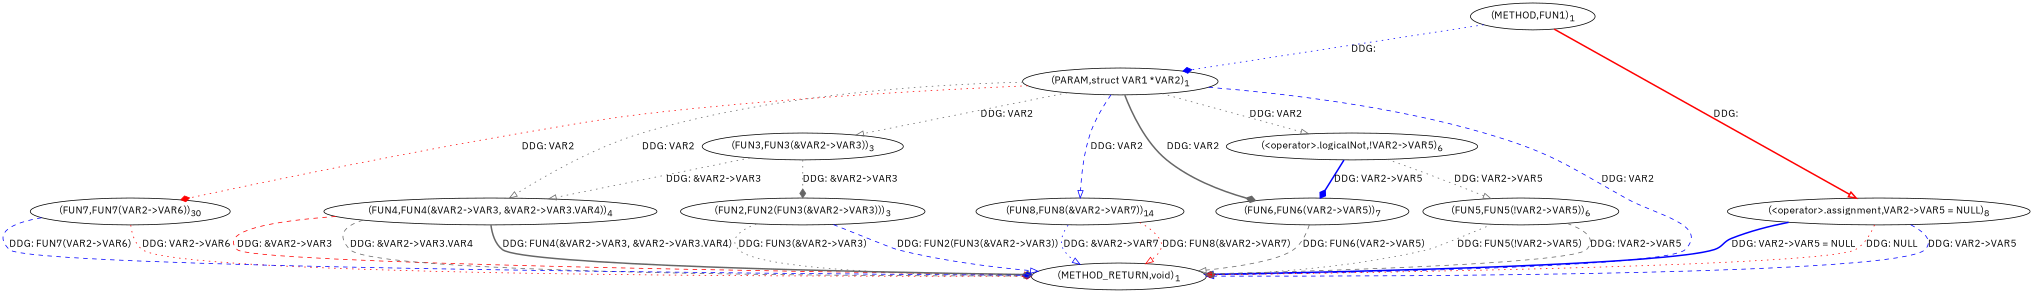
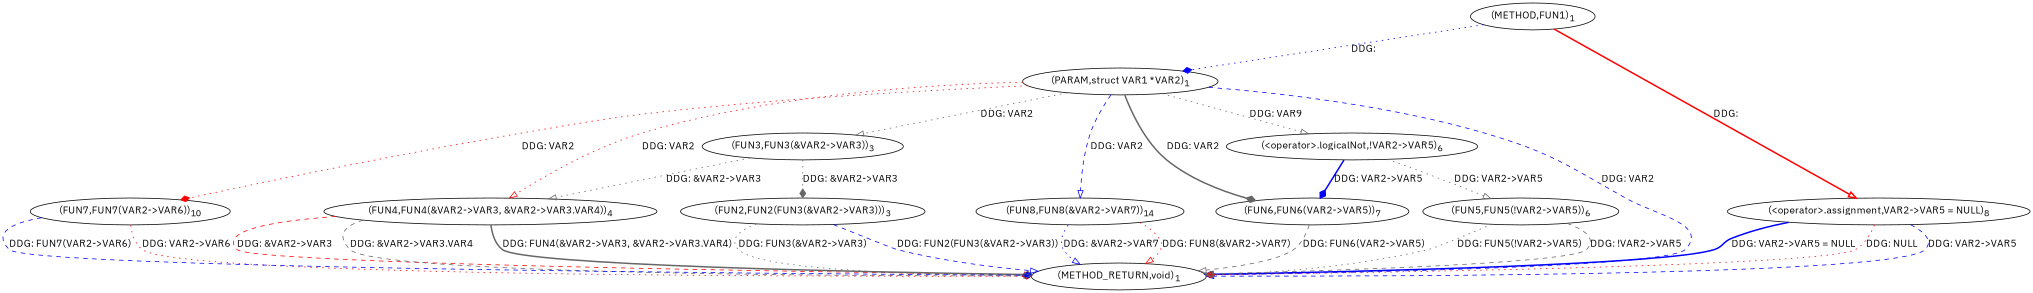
(749, 108) -> (749, 108)
(1276, 114) -> (1276, 114)
(196, 210) -> (196, 210)
